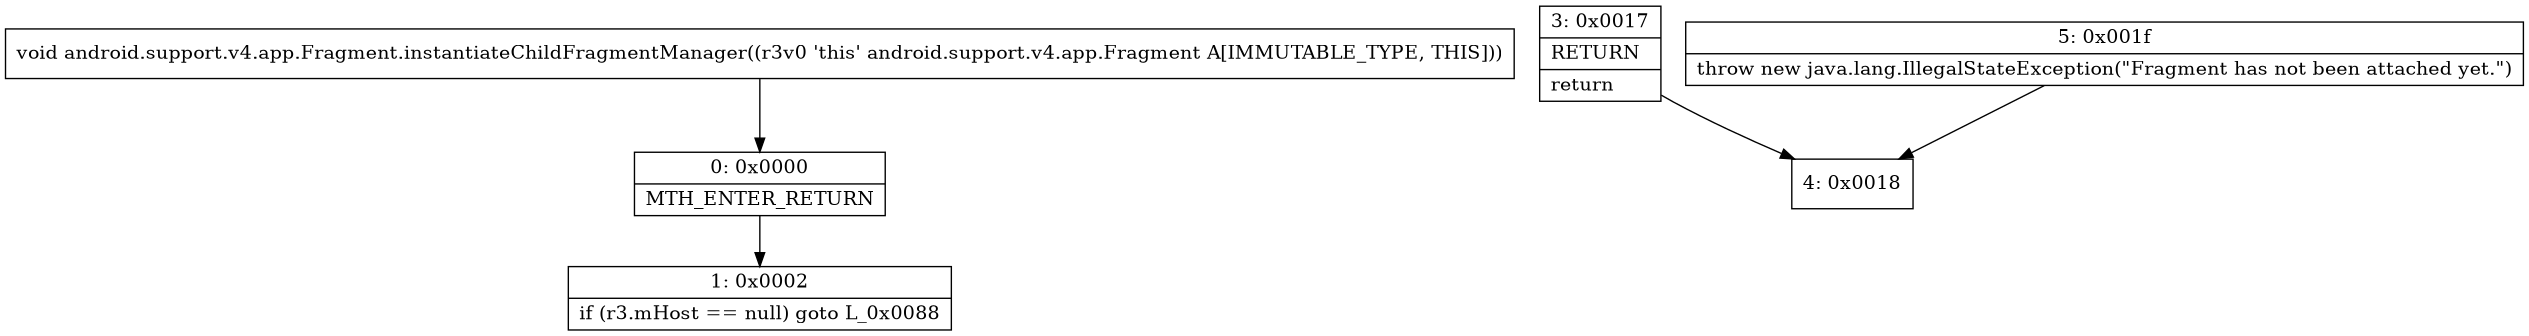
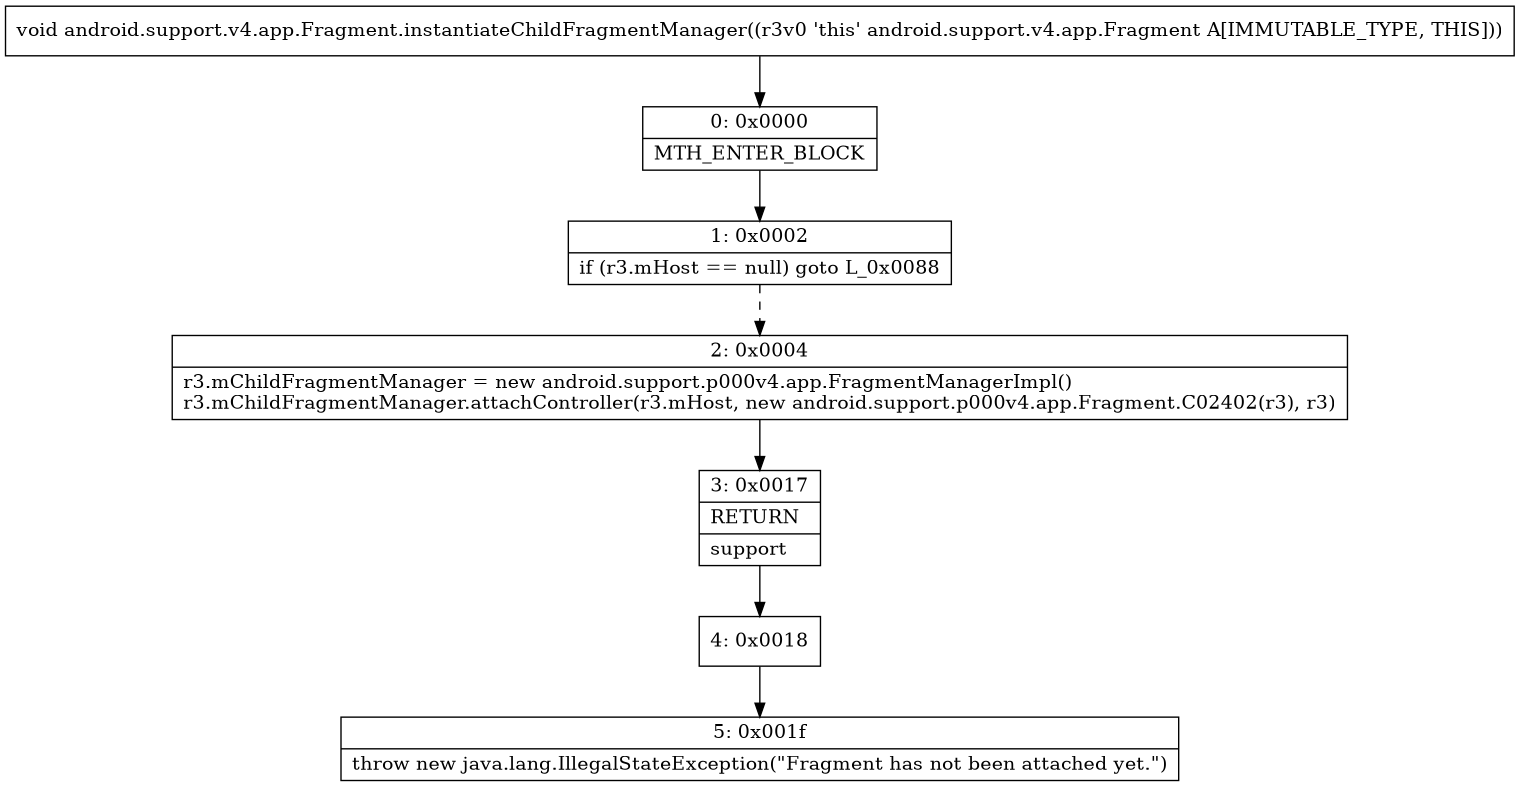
(1582, 85) -> (749, 549)
(1978, 119) -> (760, 685)
(760, 199) -> (760, 154)
none -> (760, 378)
